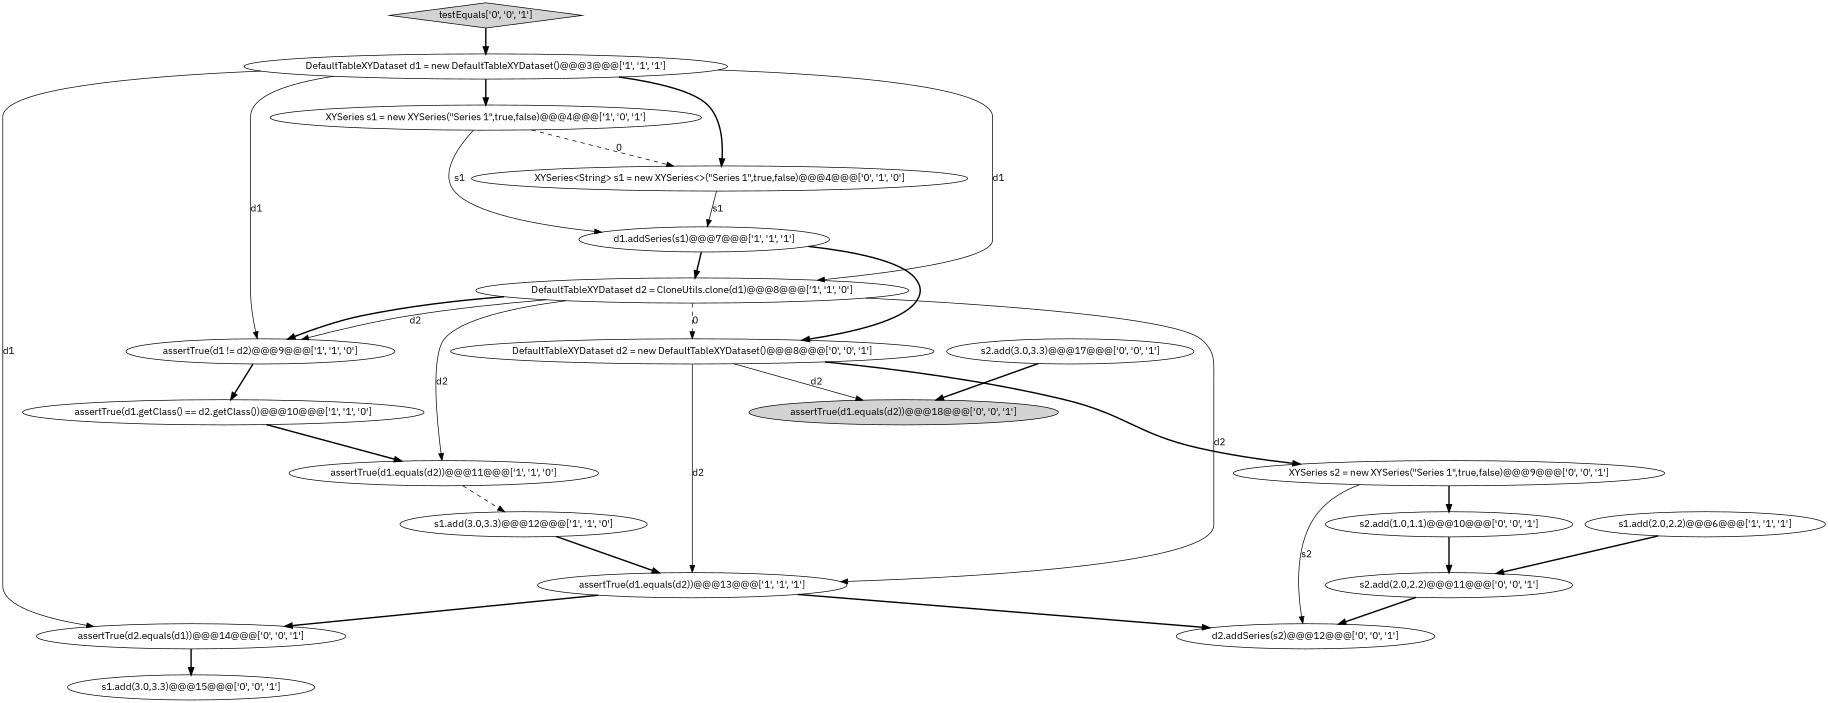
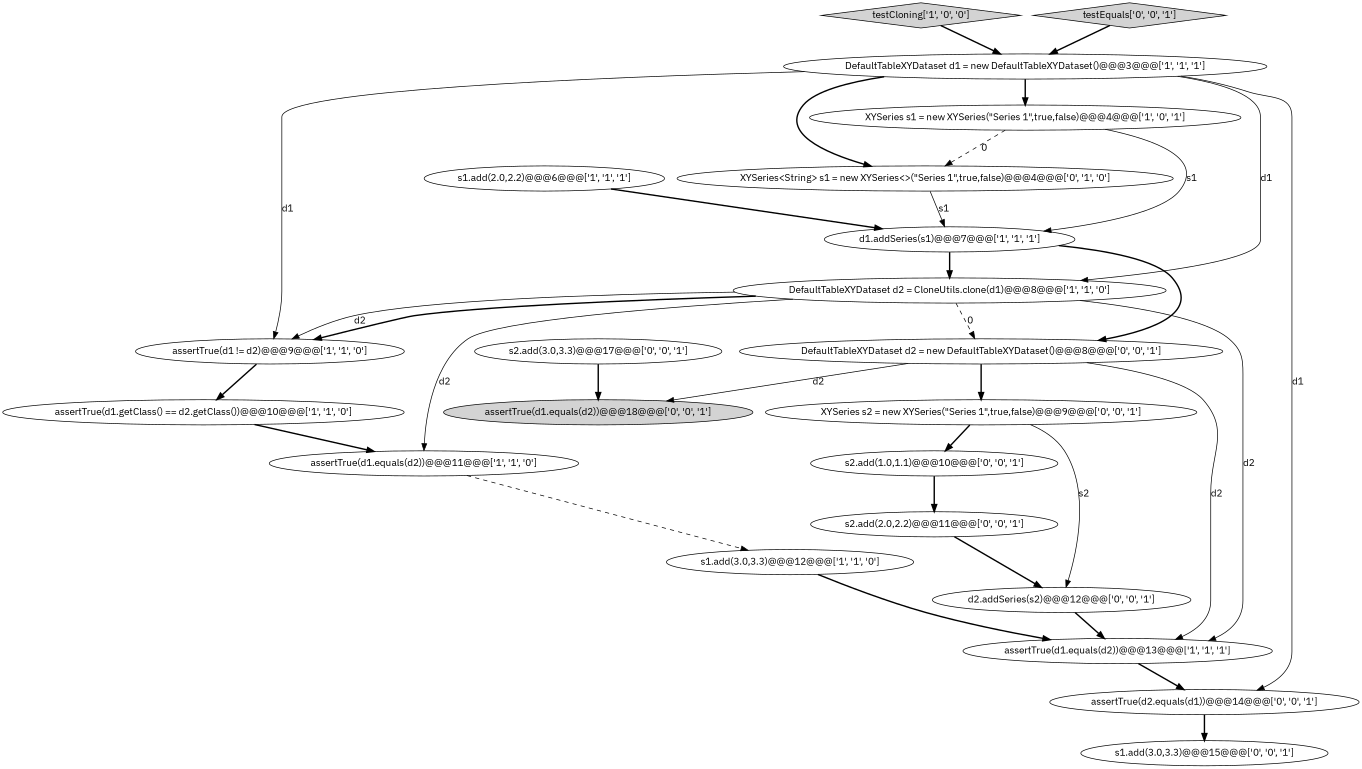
none -> (921, 15)
(1581, 554) -> (743, 208)
(1000, 611) -> (1087, 623)
